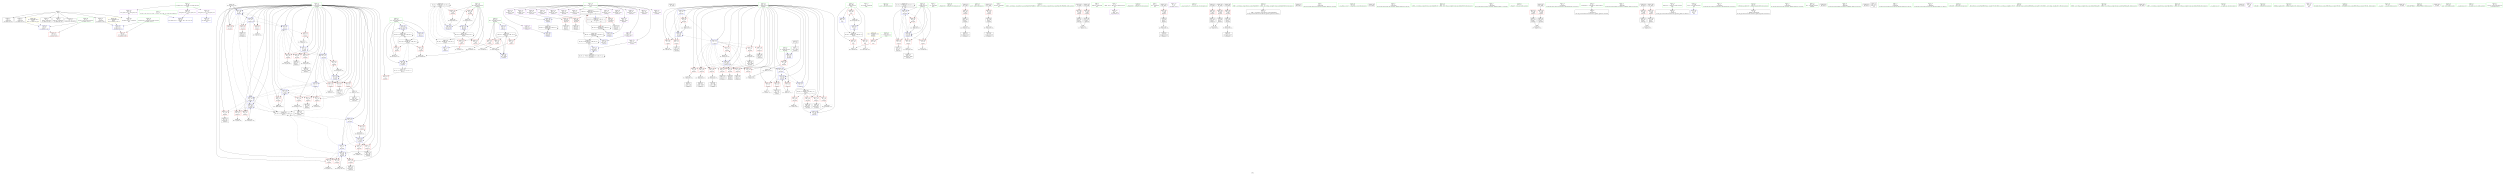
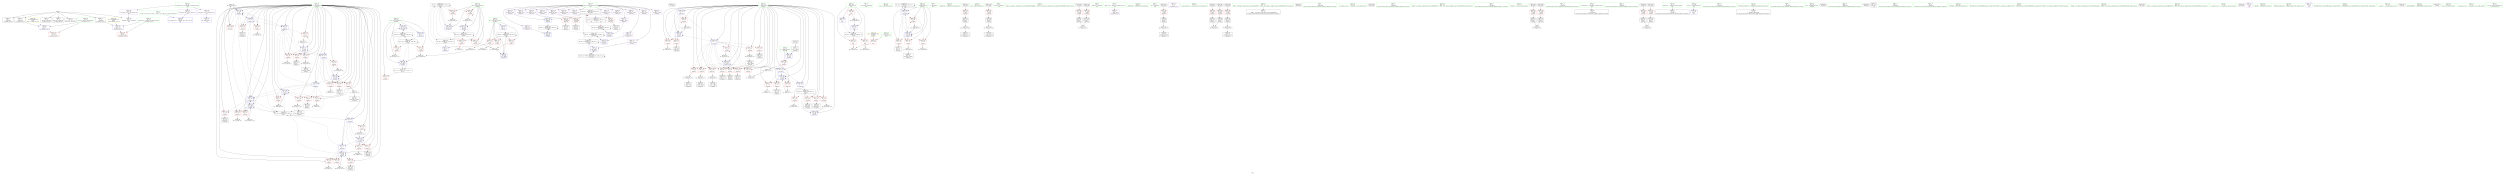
none -> (1533, 5)
